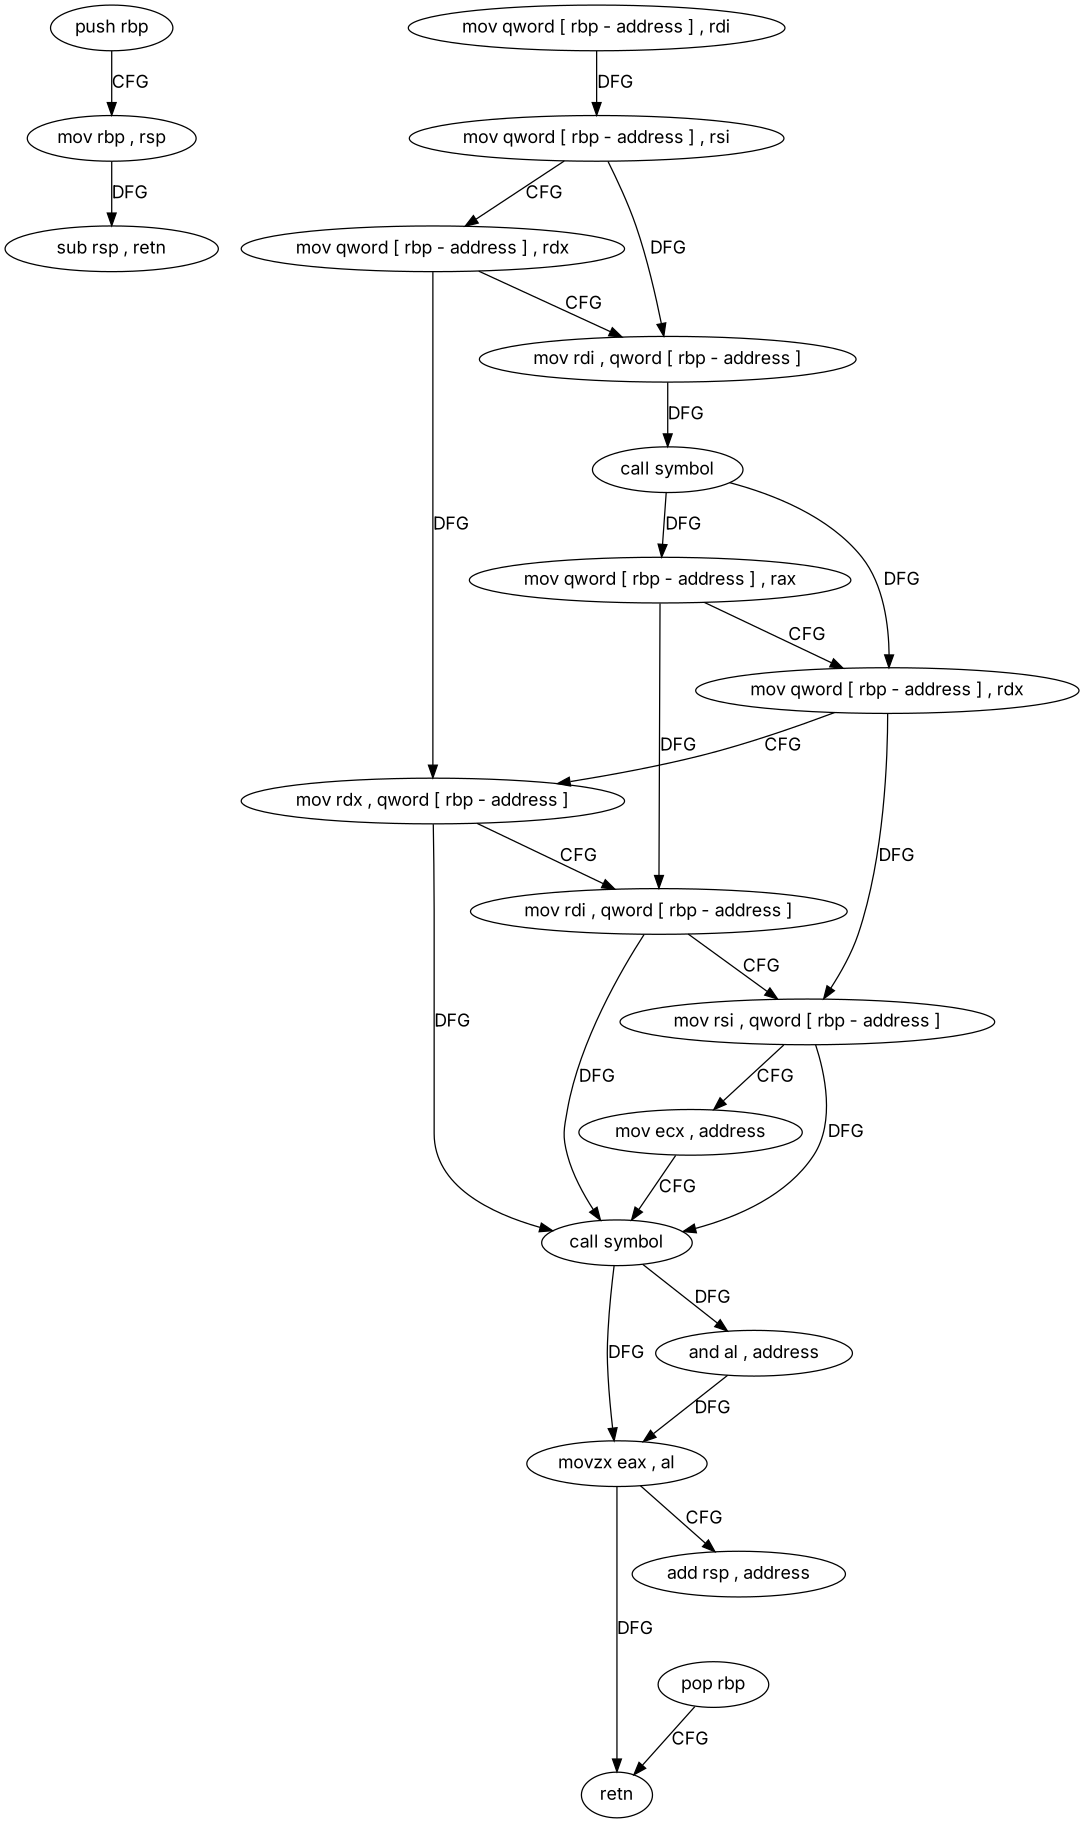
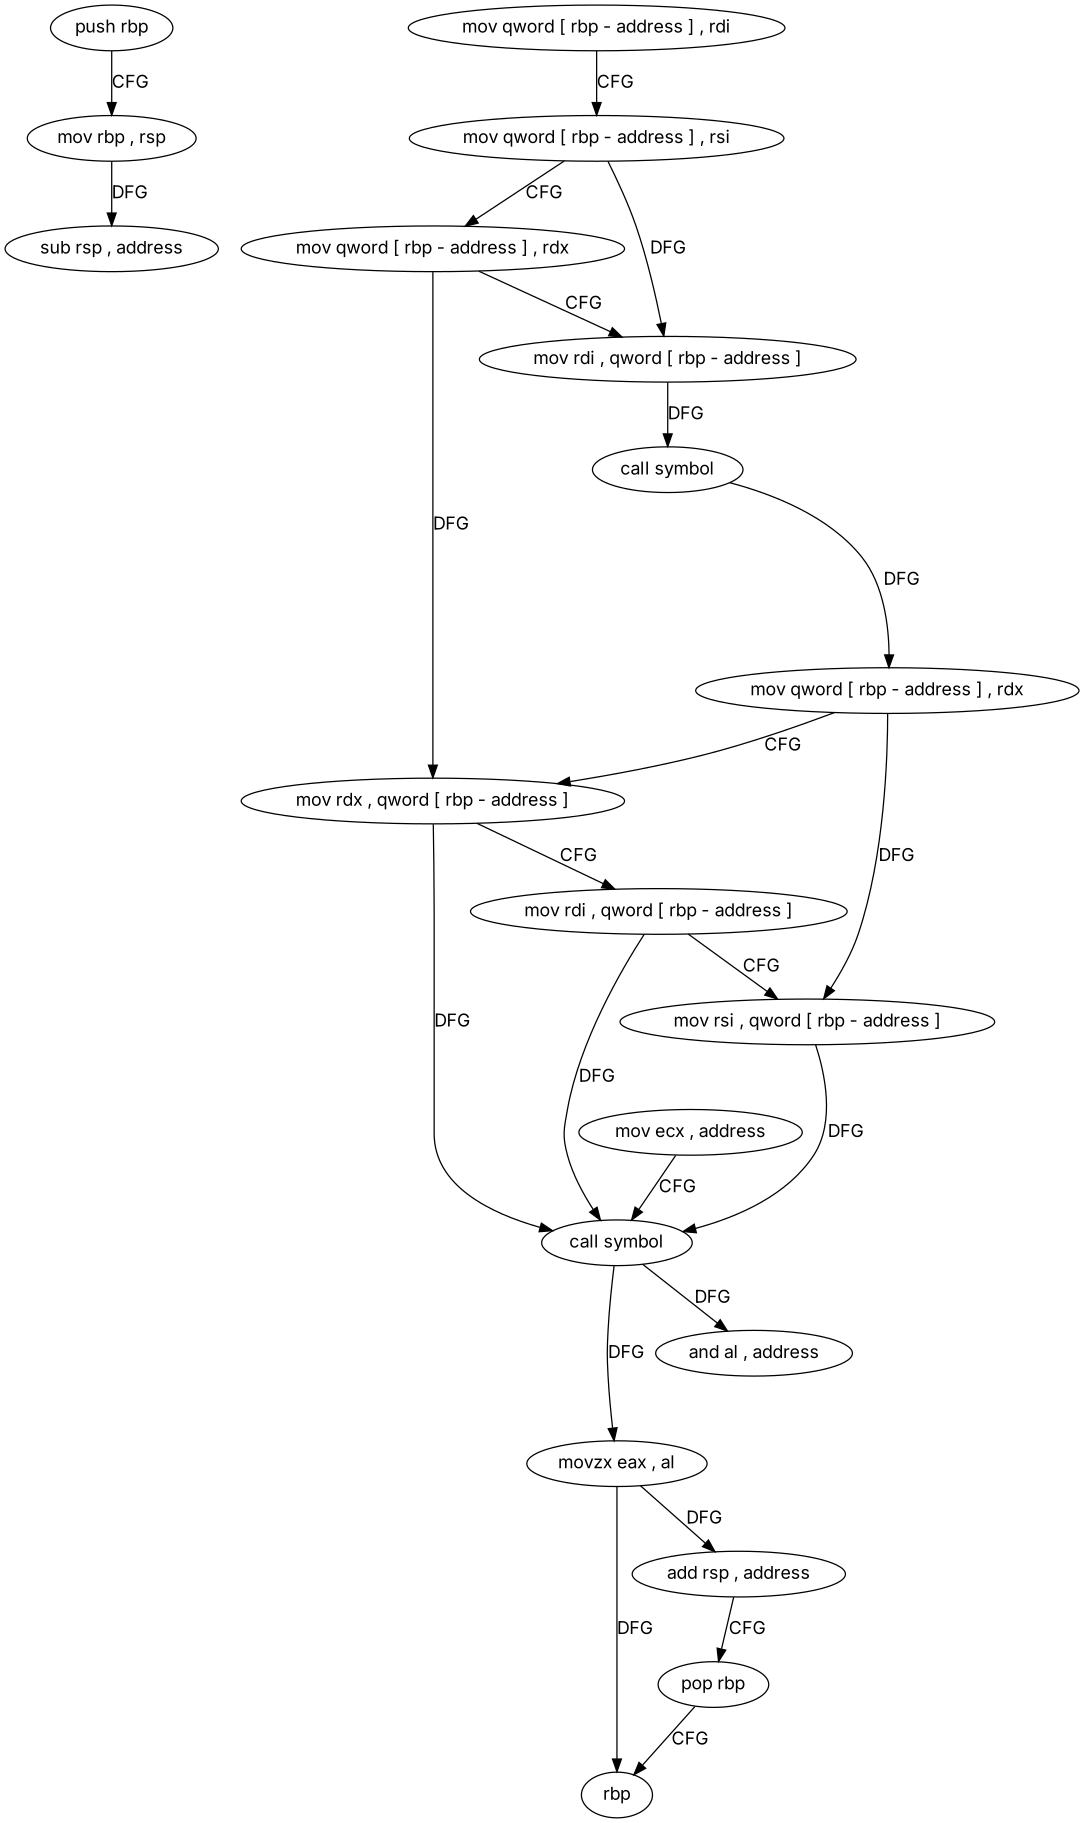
(616, 83) -> (616, 83)
(112, 249) -> (112, 249)
(660, 580) -> none
(754, 1073) -> none
(691, 1404) -> none
(705, 1519) -> (705, 1519)
none -> (728, 1623)
(617, 1795) -> (617, 1795)
